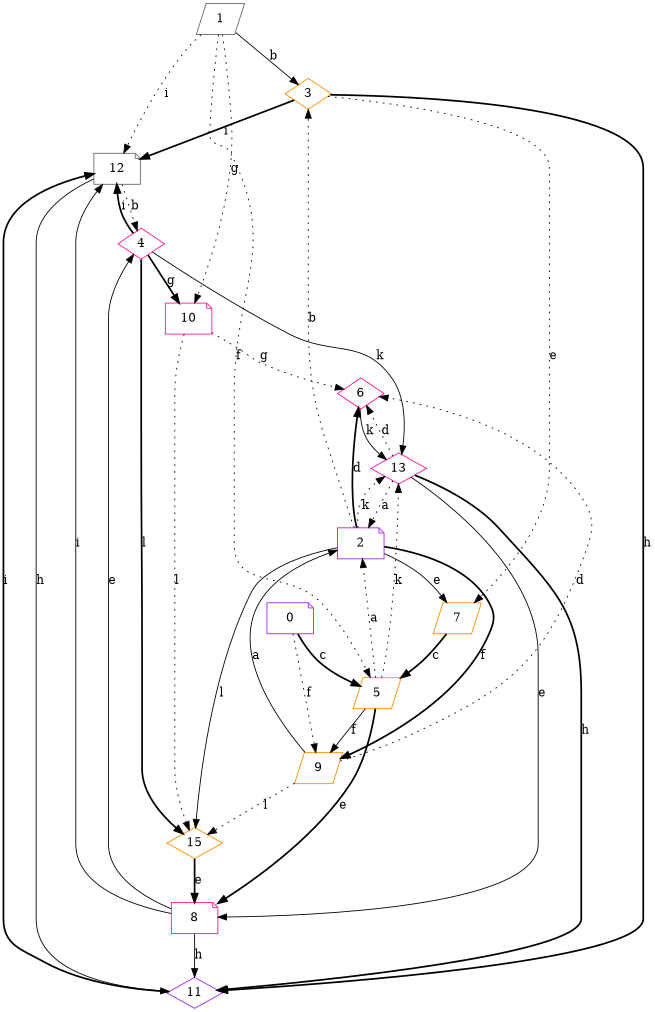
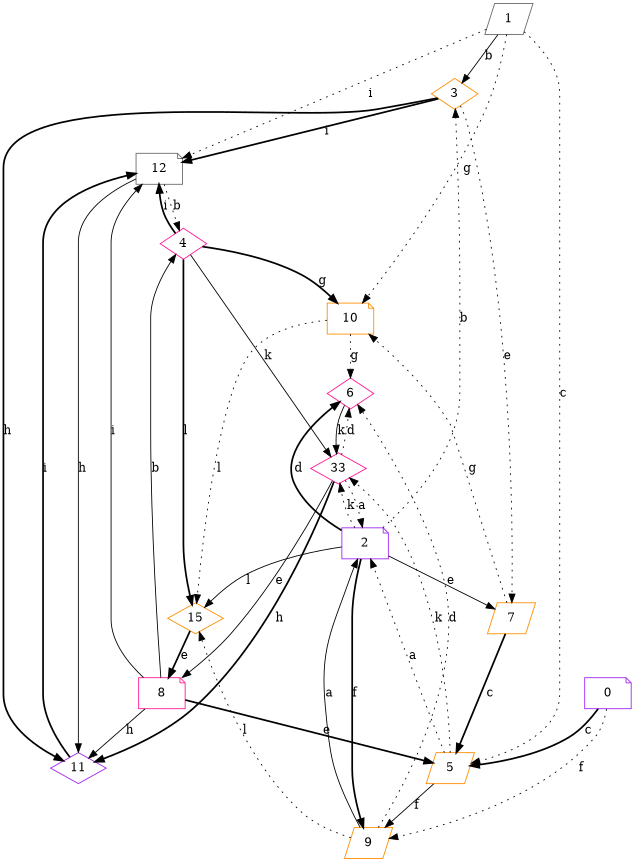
(189, 319) -> (350, 319)
(239, 356) -> (563, 394)
none -> (462, 460)
(399, 468) -> (338, 468)
(112, 581) -> (156, 468)
(322, 819) -> (305, 730)
